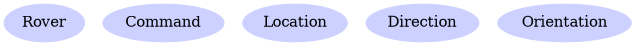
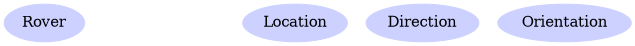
(163, 23) -> none
